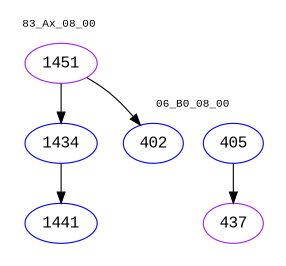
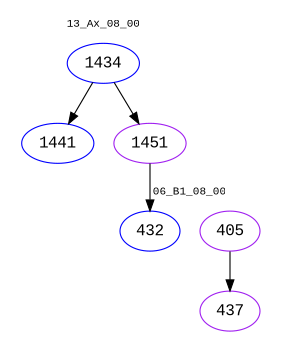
(59, 24) -> (104, 24)
(61, 98) -> (124, 98)
(193, 104) -> (190, 192)
(153, 143) -> (150, 231)
(233, 143) -> (230, 231)
